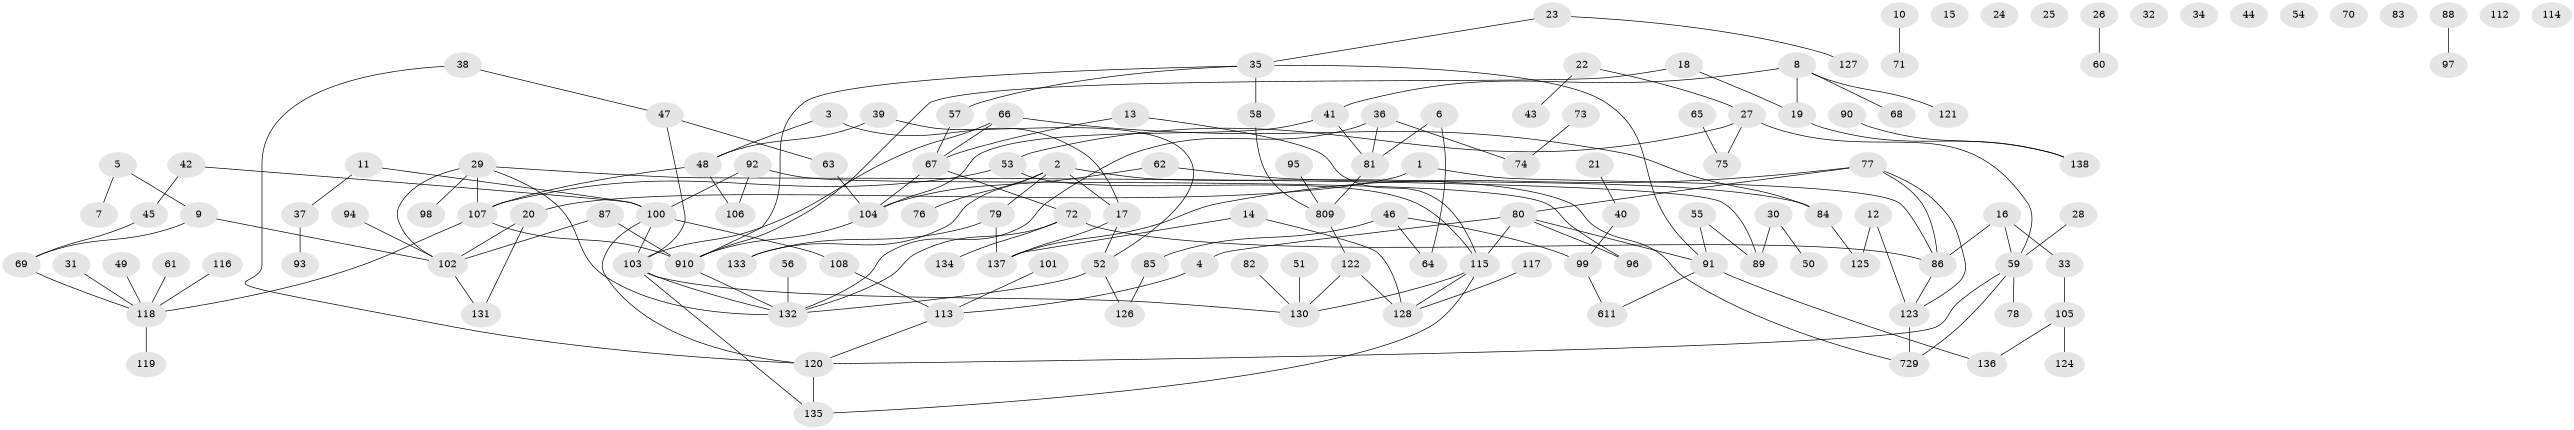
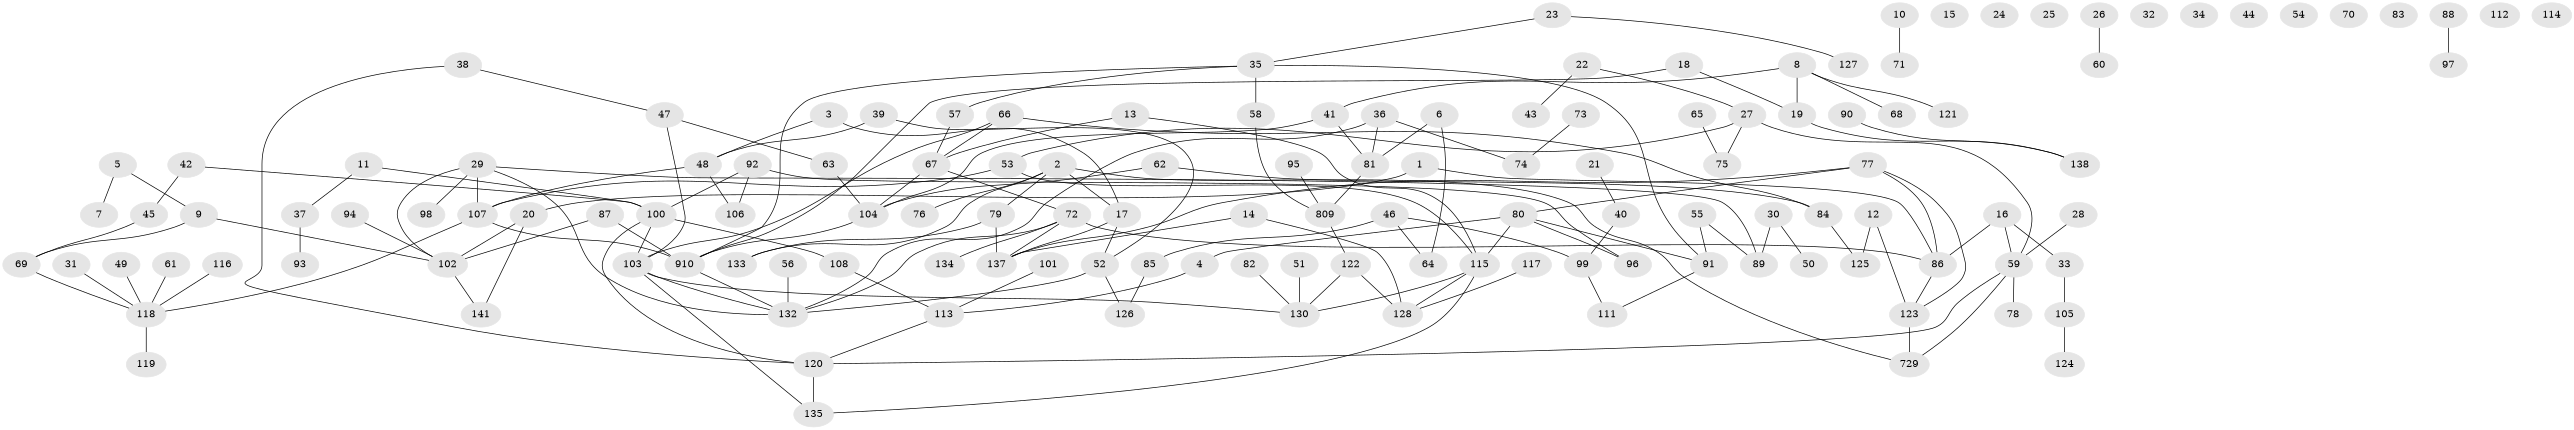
none -> (1035, 240)
(481, 315) -> (481, 315)
(1607, 315) -> (1607, 315)
(1987, 365) -> none
